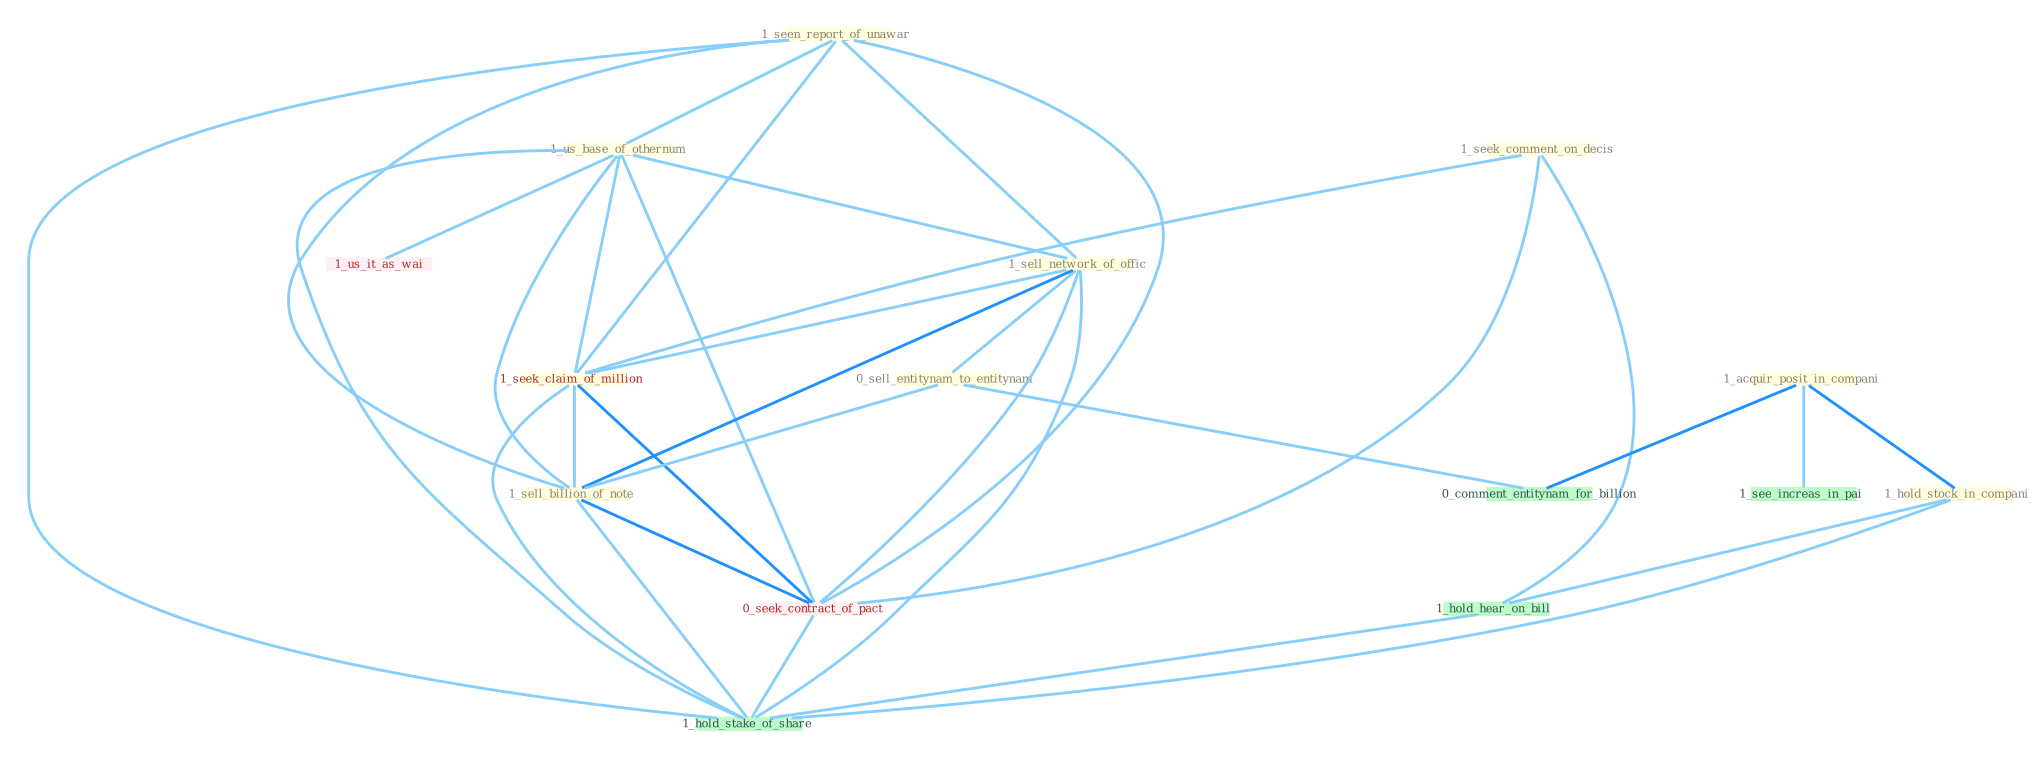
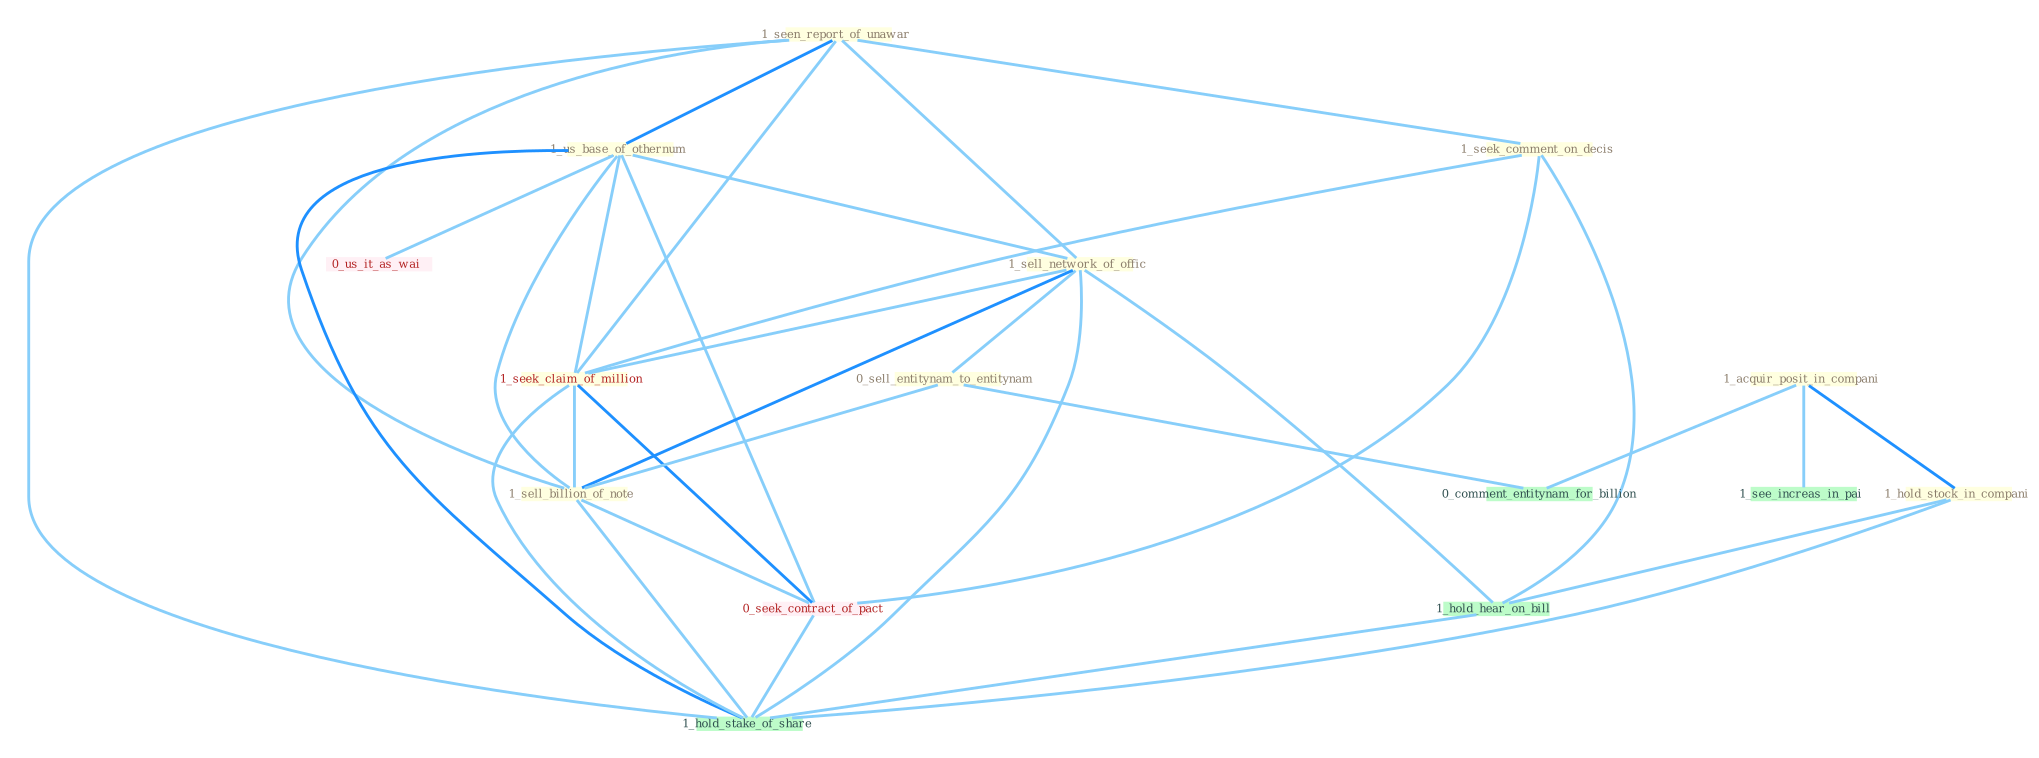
(729, 92) -> (729, 92)
(379, 264) -> (379, 264)
(1145, 298) -> (1189, 92)
(379, 433) -> (379, 433)
(1671, 437) -> (1671, 437)
(972, 453) -> (1296, 428)
(695, 552) -> (695, 552)
